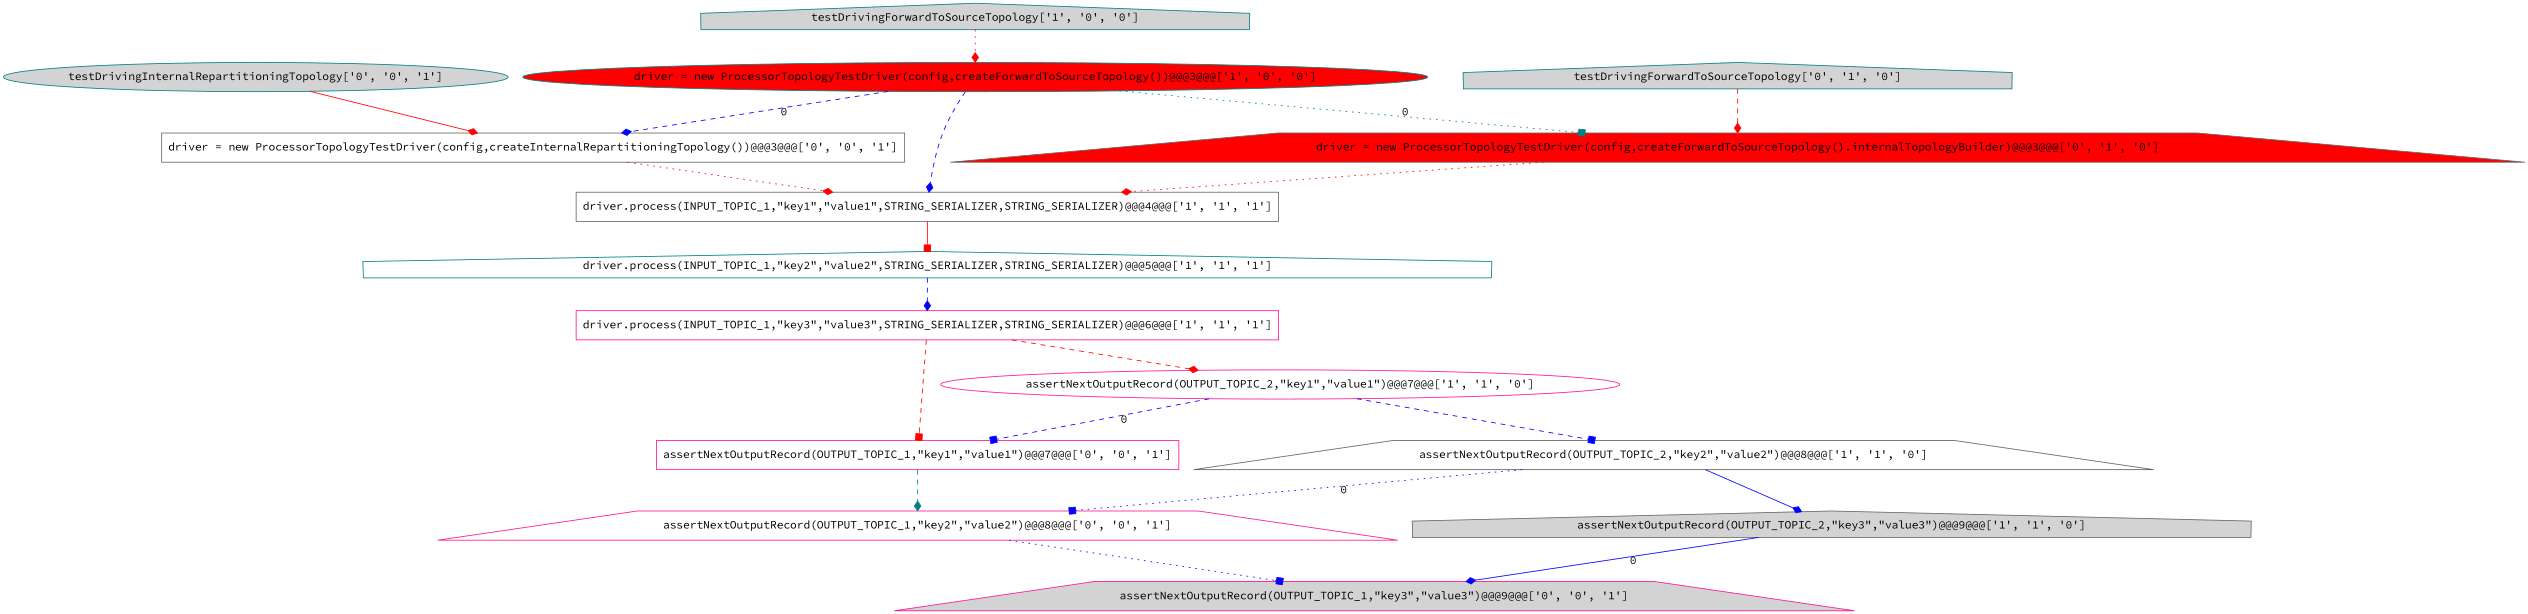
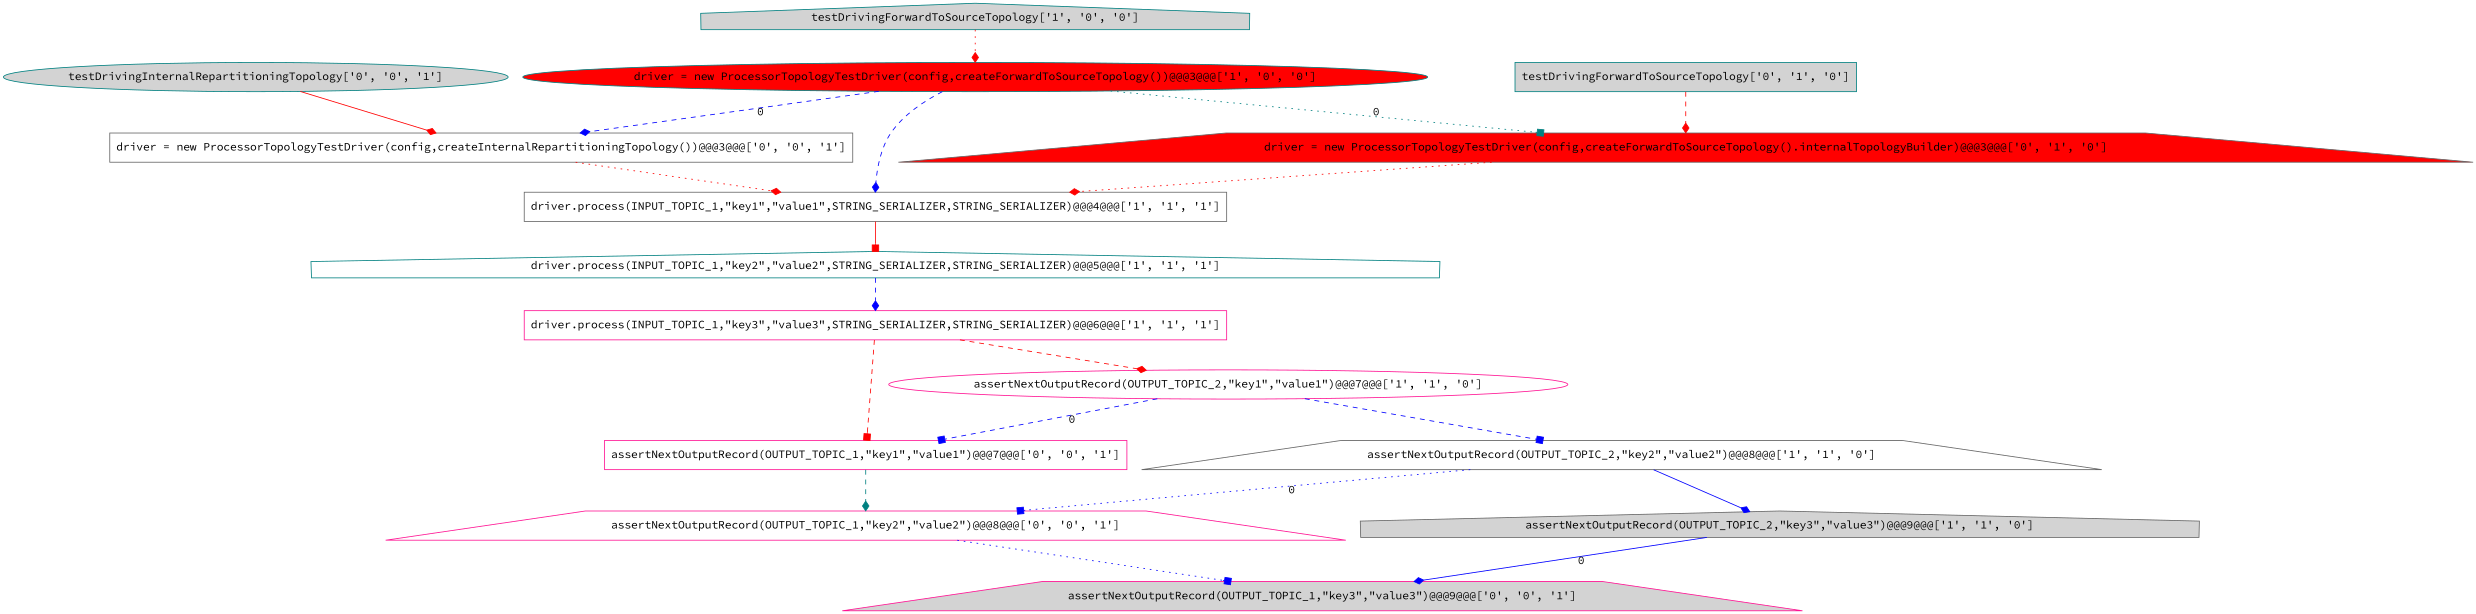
(1738, 77) -> (1686, 77)
